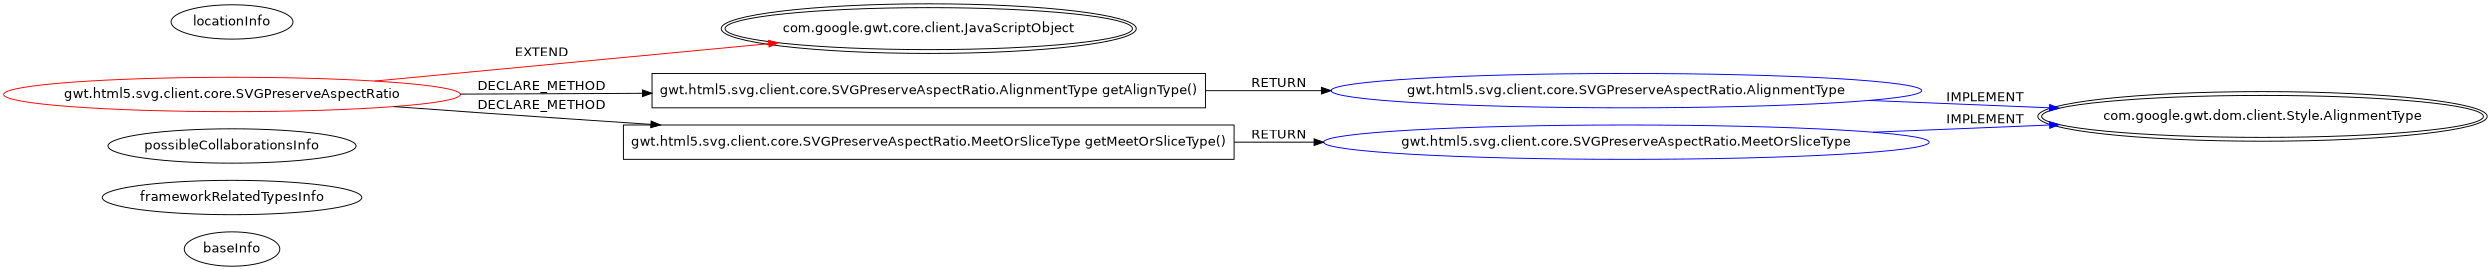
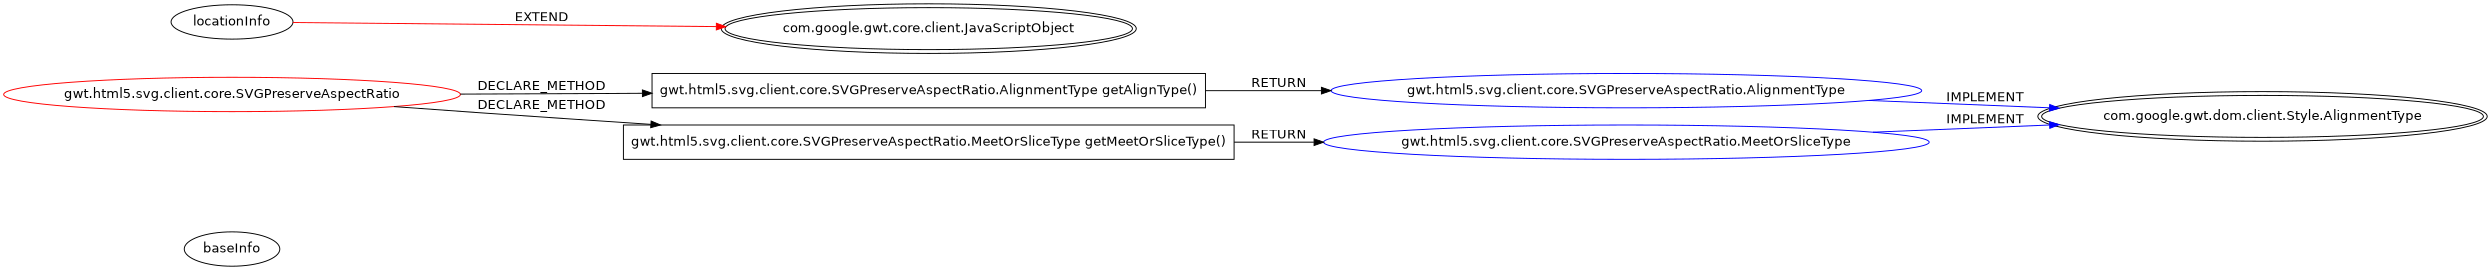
(572, 62) -> (505, 25)
(232, 146) -> none
(232, 198) -> none
